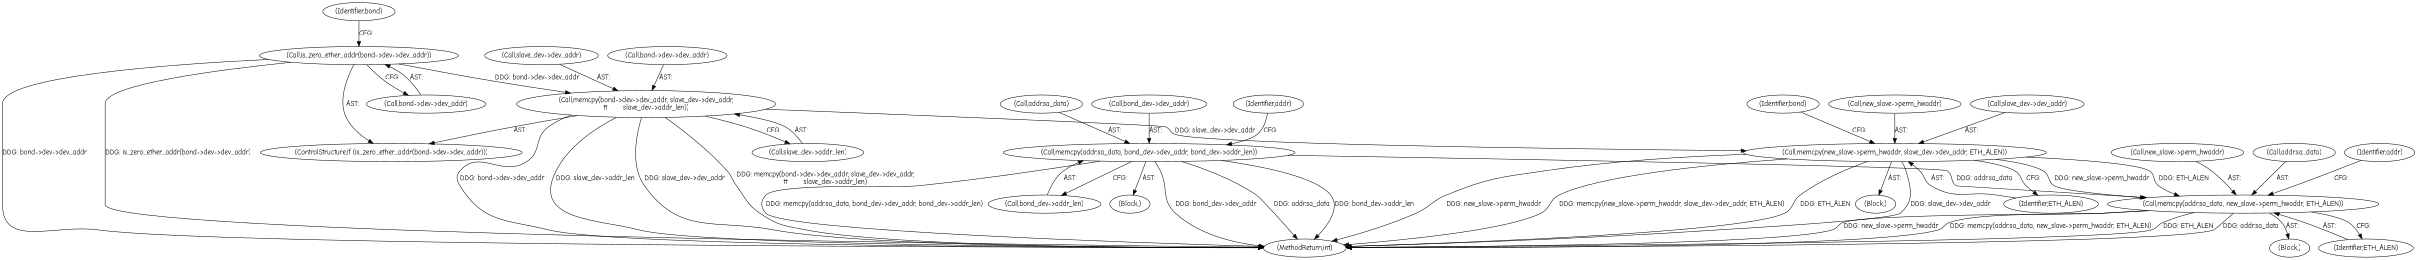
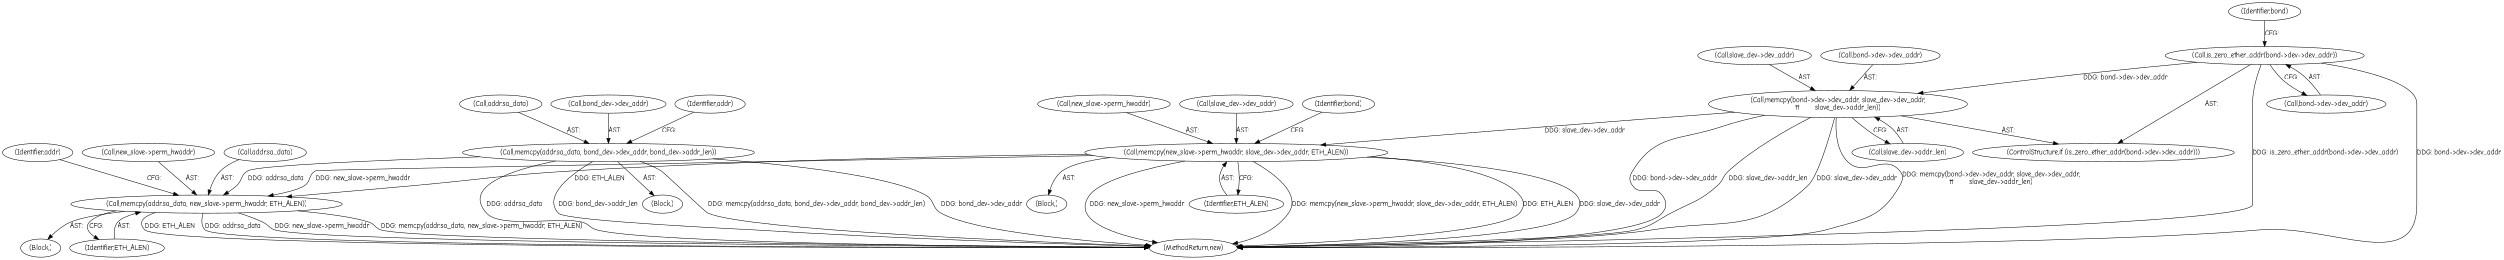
(1044, 204) -> none
(1305, 248) -> (1193, 248)
